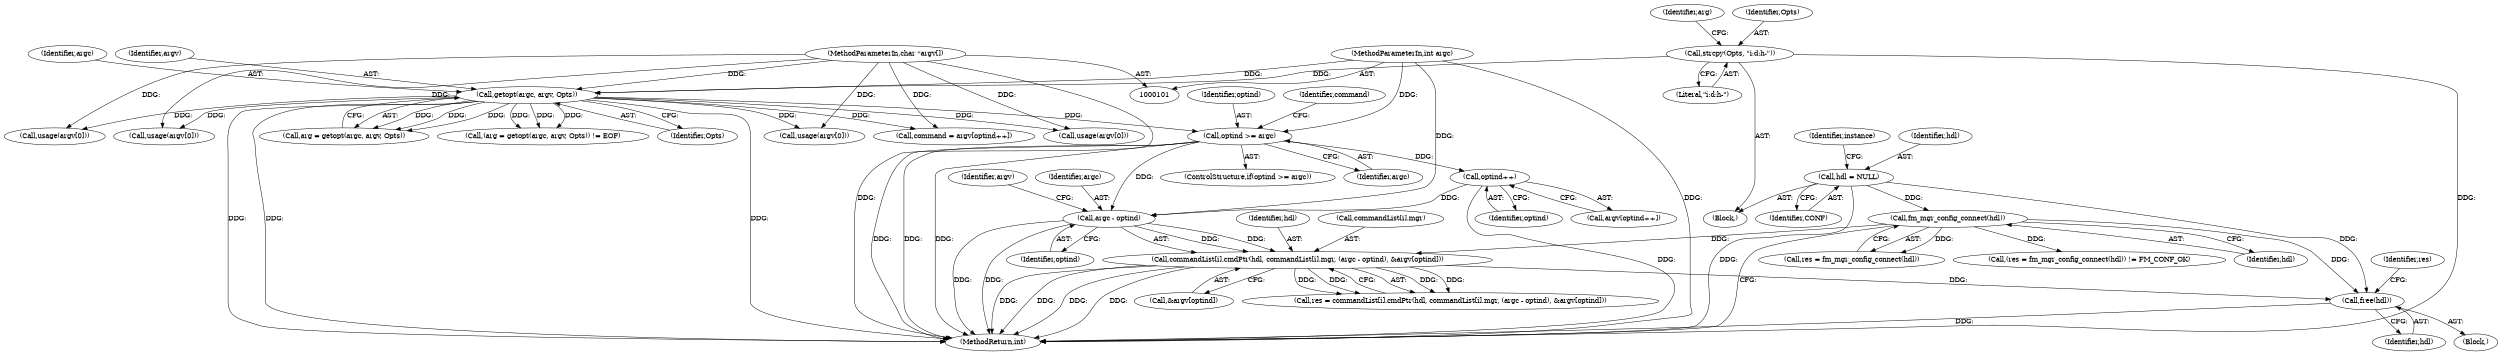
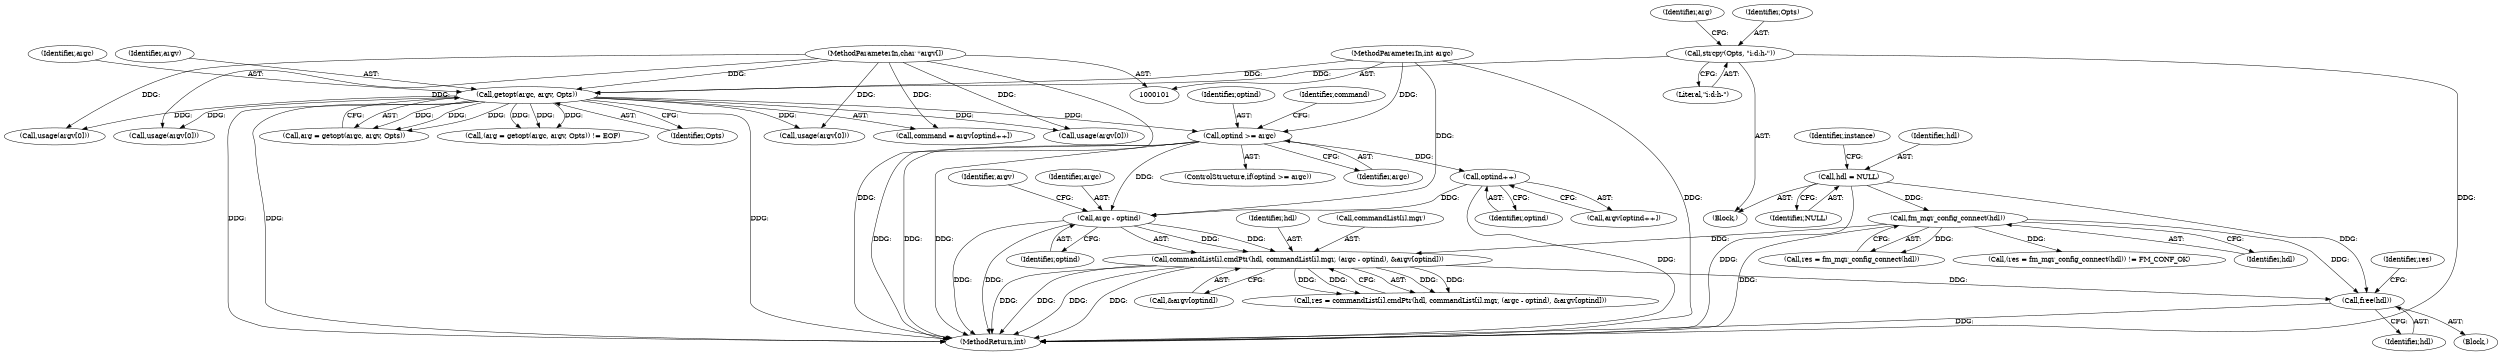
(862, 116) -> (862, 116)
(1799, 219) -> (1799, 219)
(1749, 281) -> (1749, 281)
